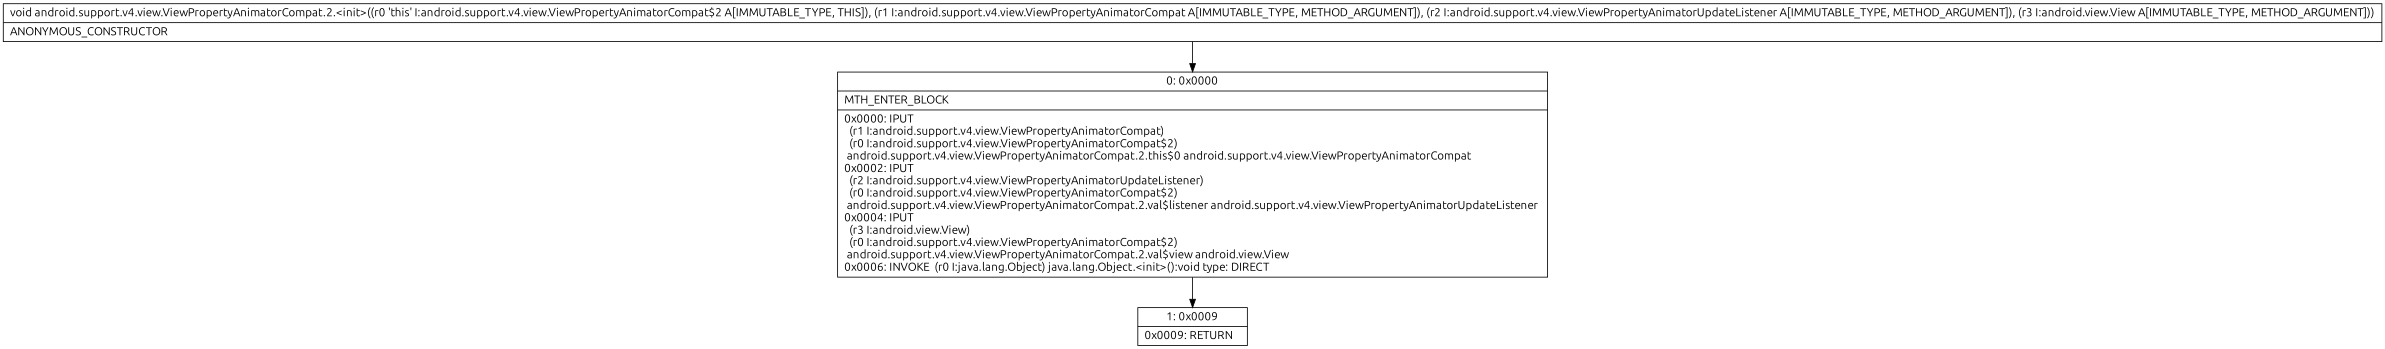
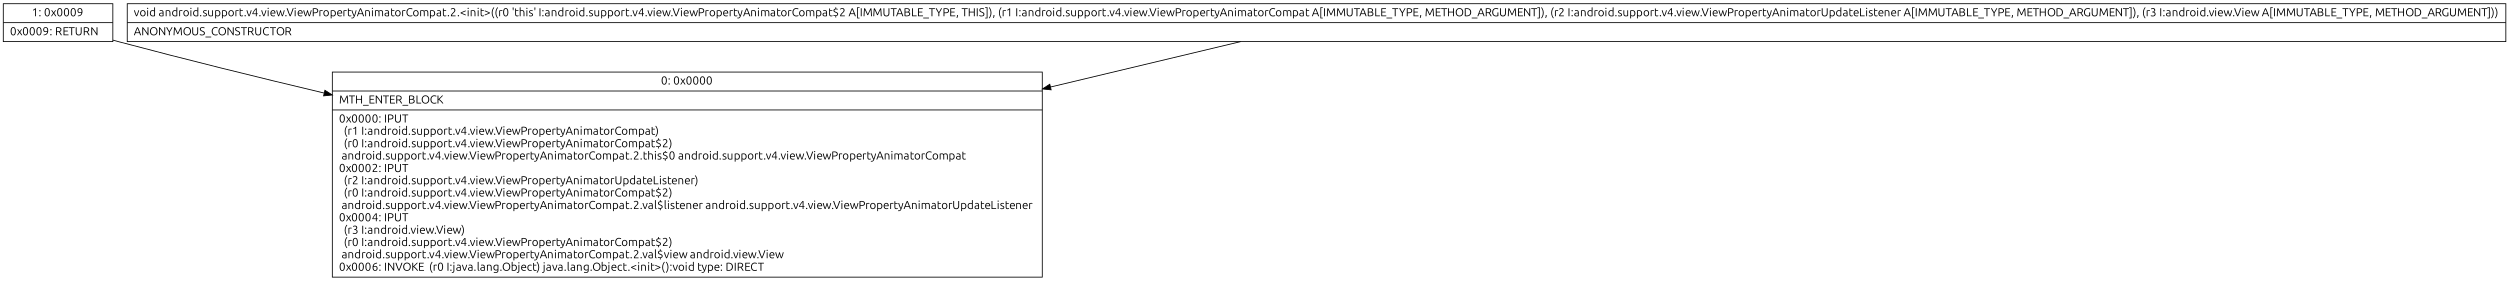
(1193, 288) -> (218, 67)
